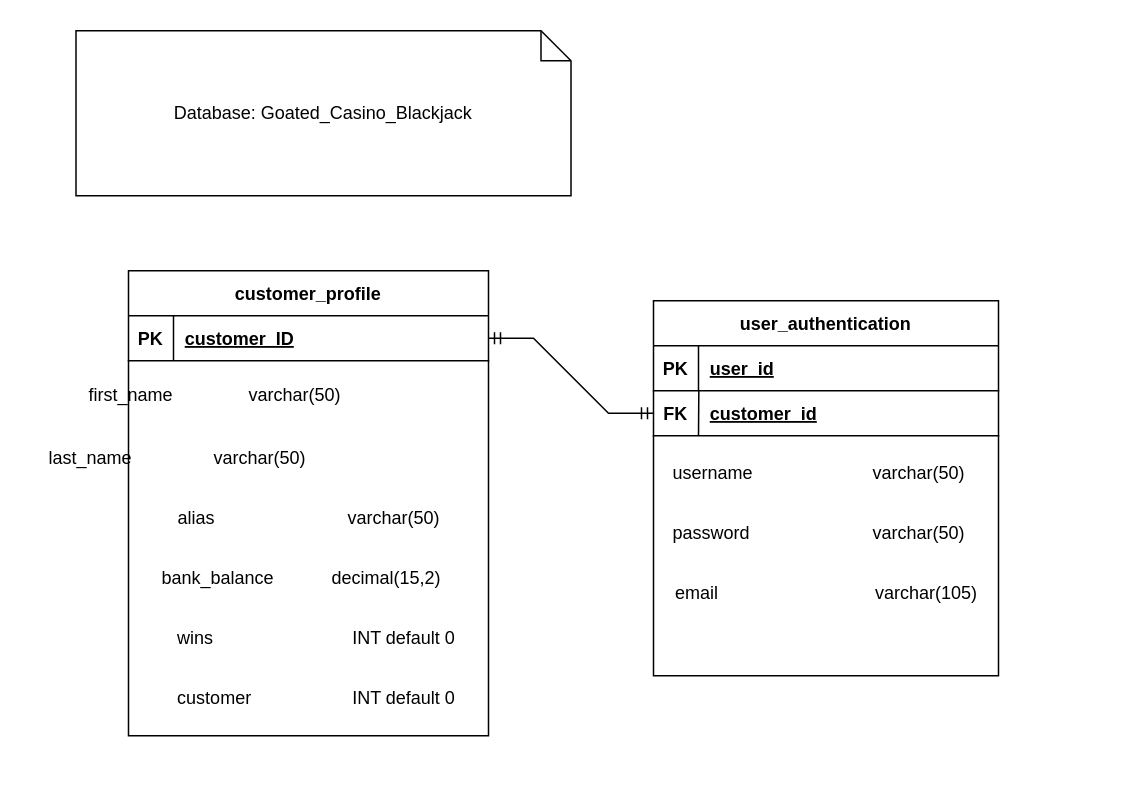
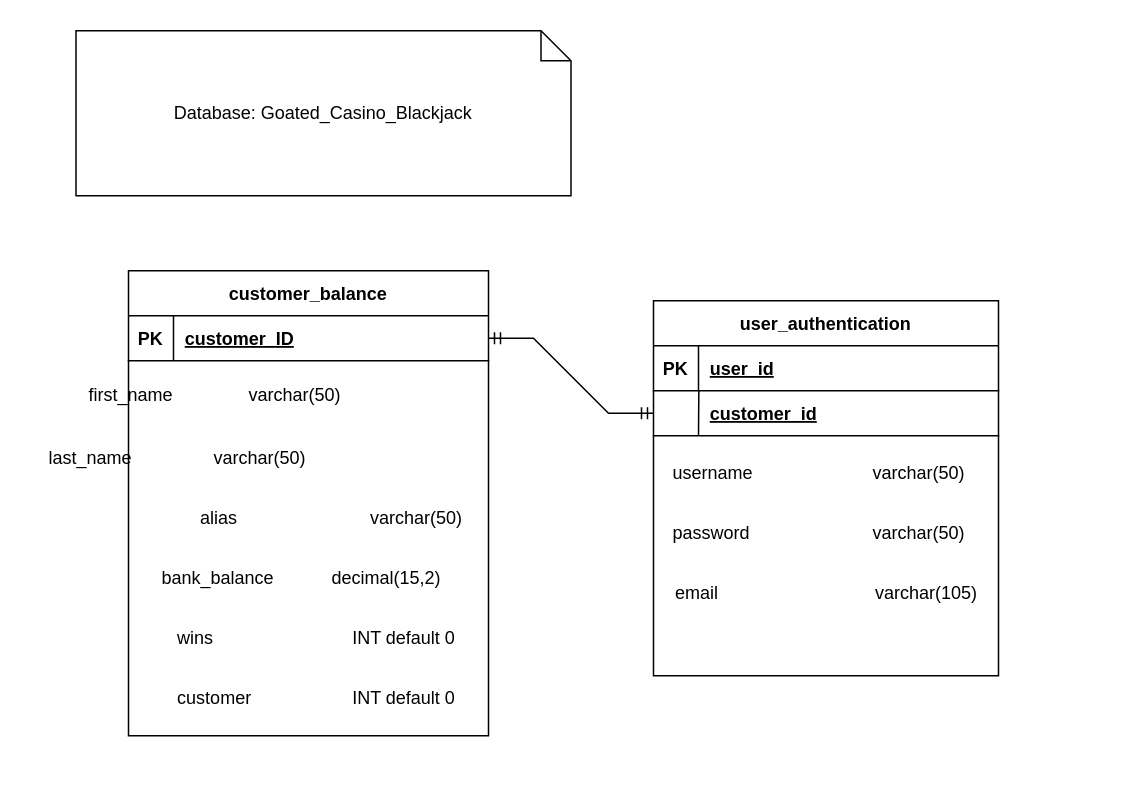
(308, 294) -> (308, 294)
(676, 413) -> none
(308, 518) -> (331, 518)
